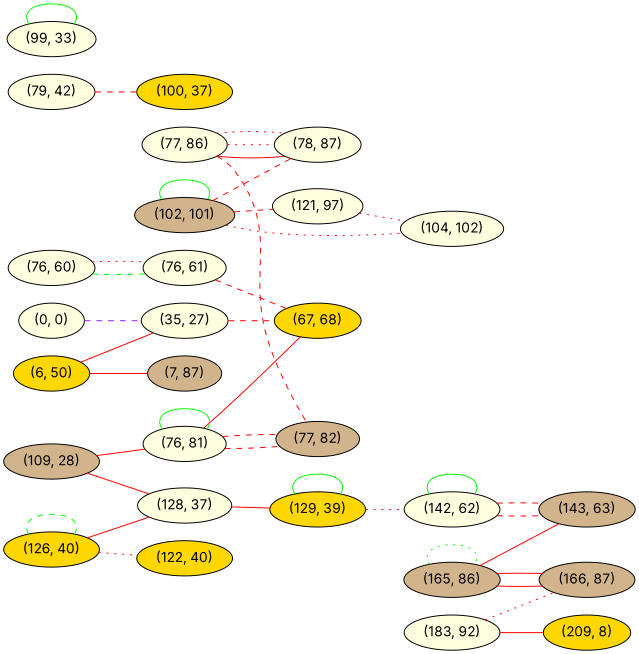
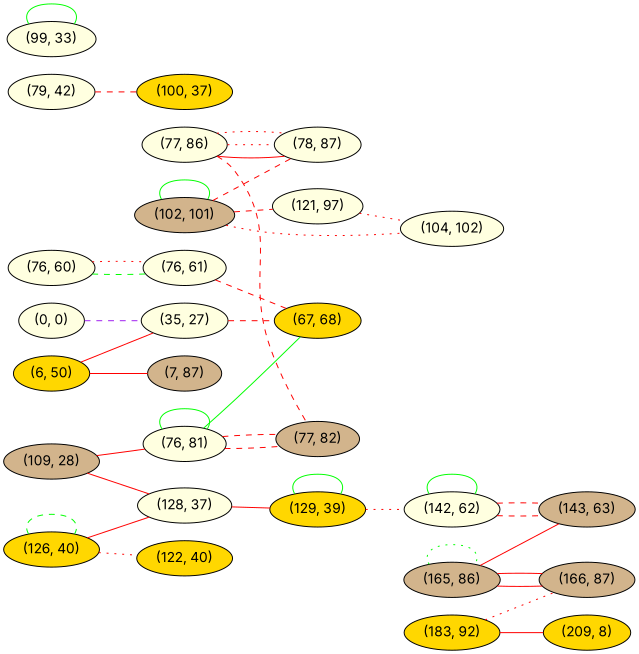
(253, 383) -> (253, 383)
(452, 633) -> (452, 633)
